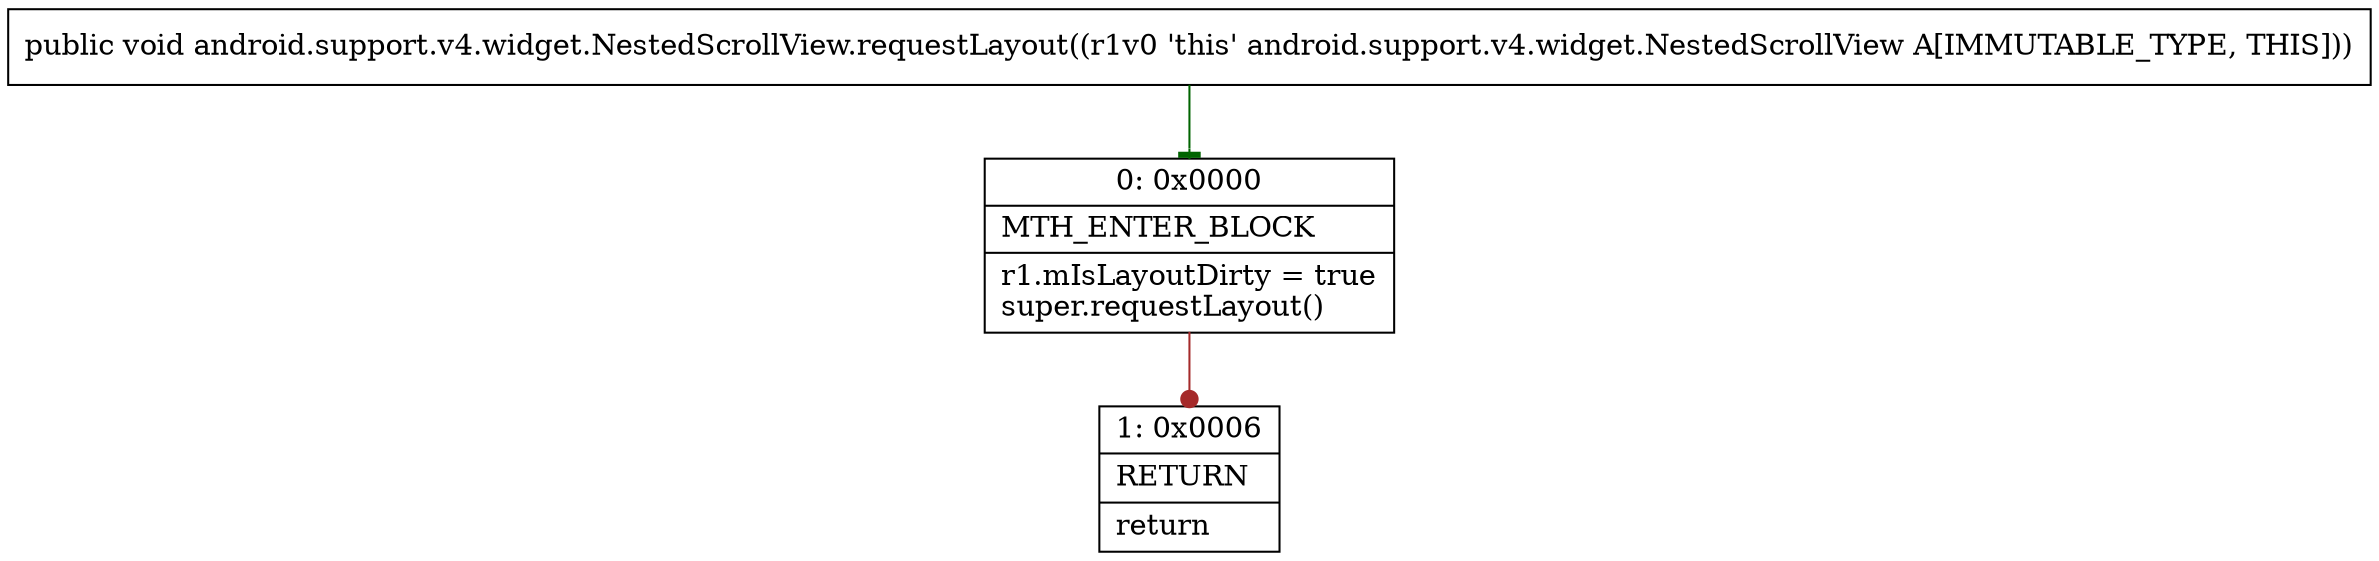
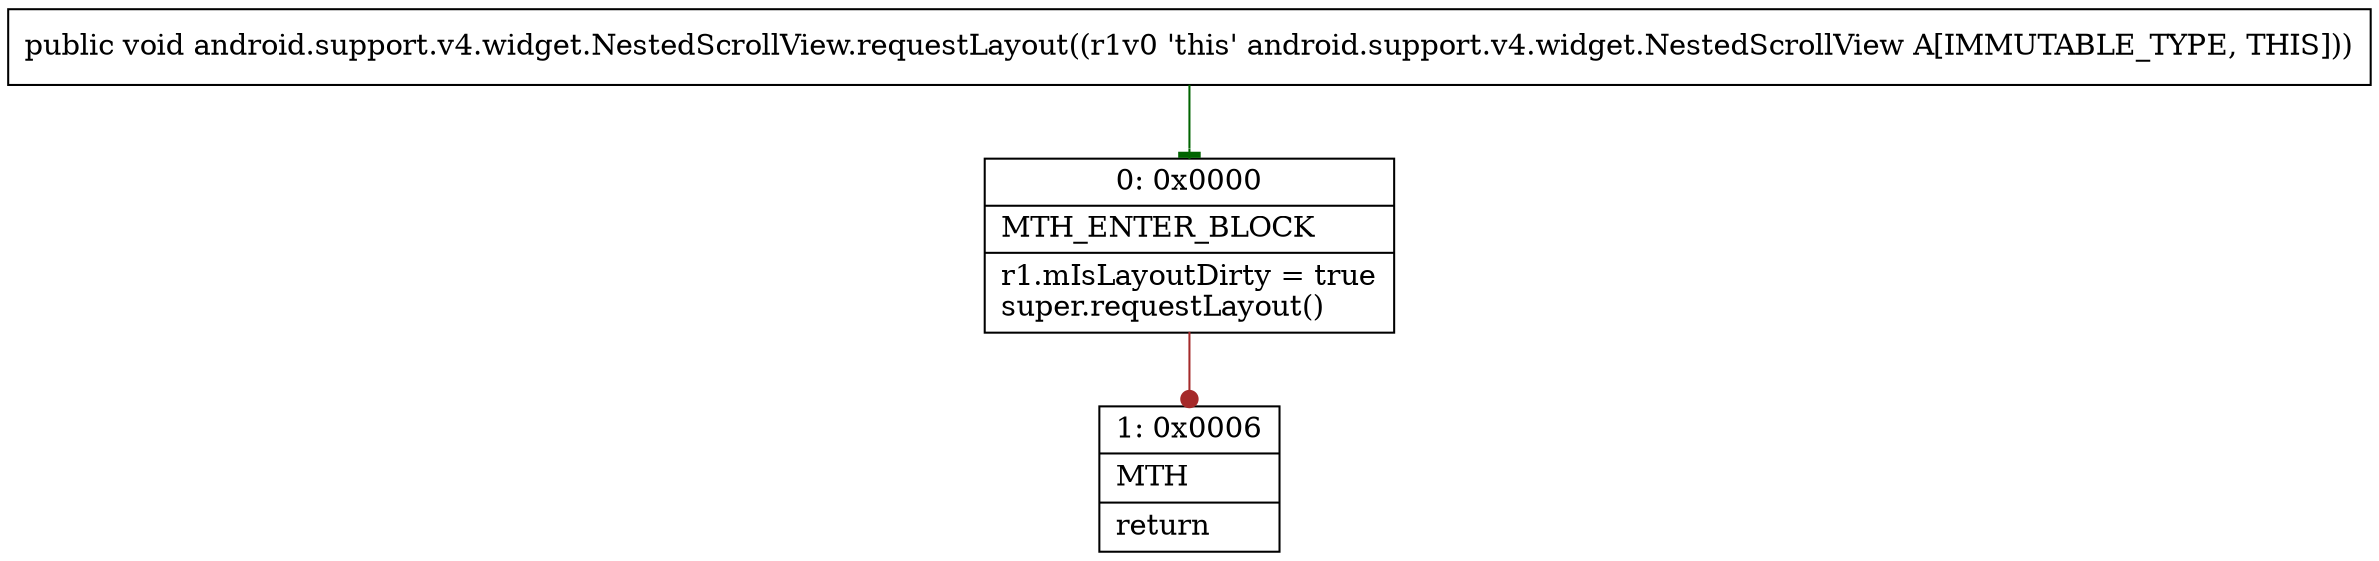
(1182, 477) -> (1153, 477)
